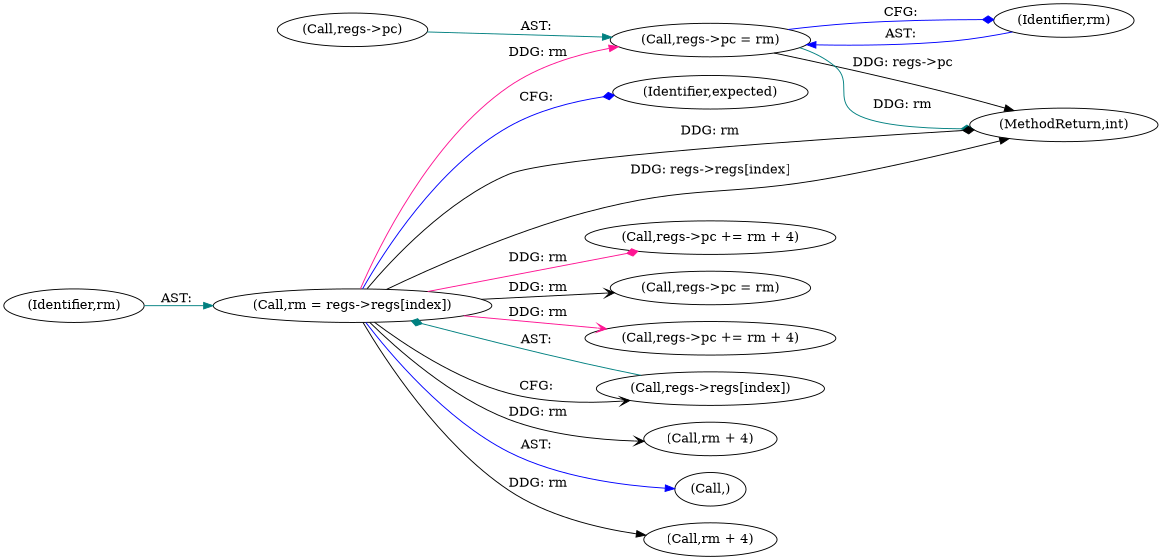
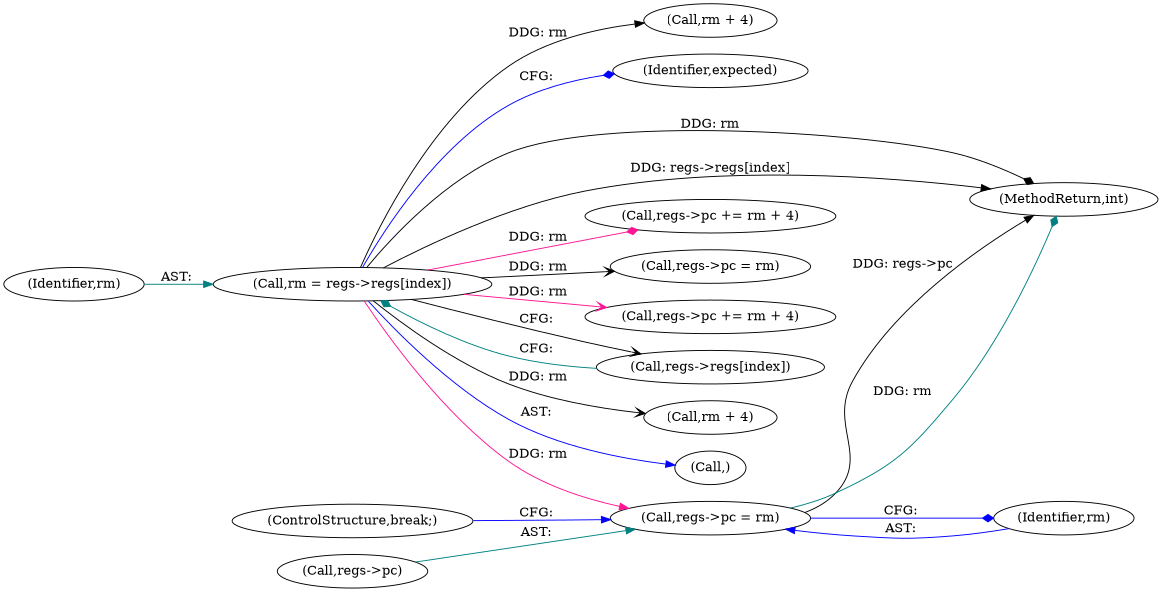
(538, 340) -> (538, 349)
none -> (353, 521)
